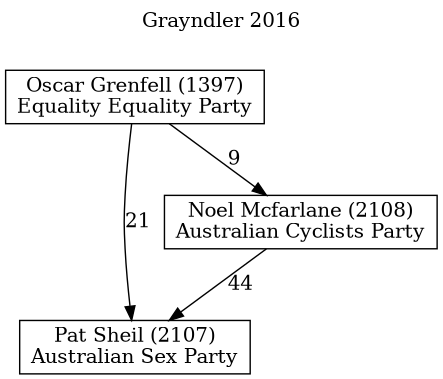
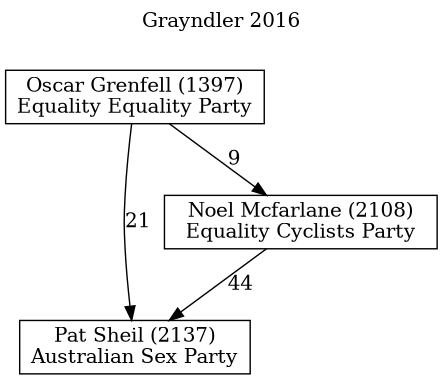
(301, 222) -> (301, 222)
(135, 347) -> (135, 347)
